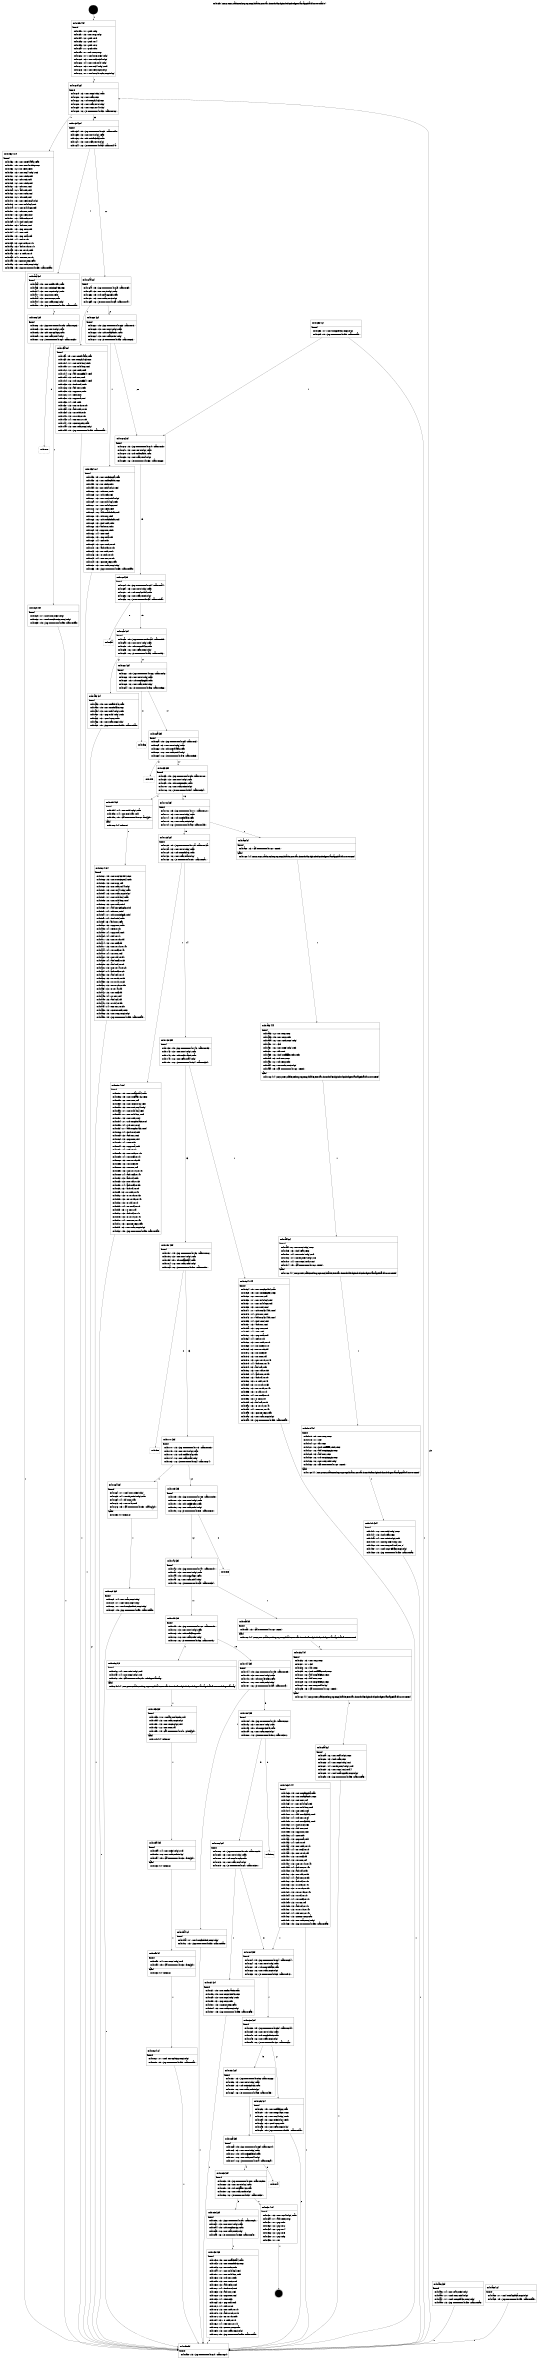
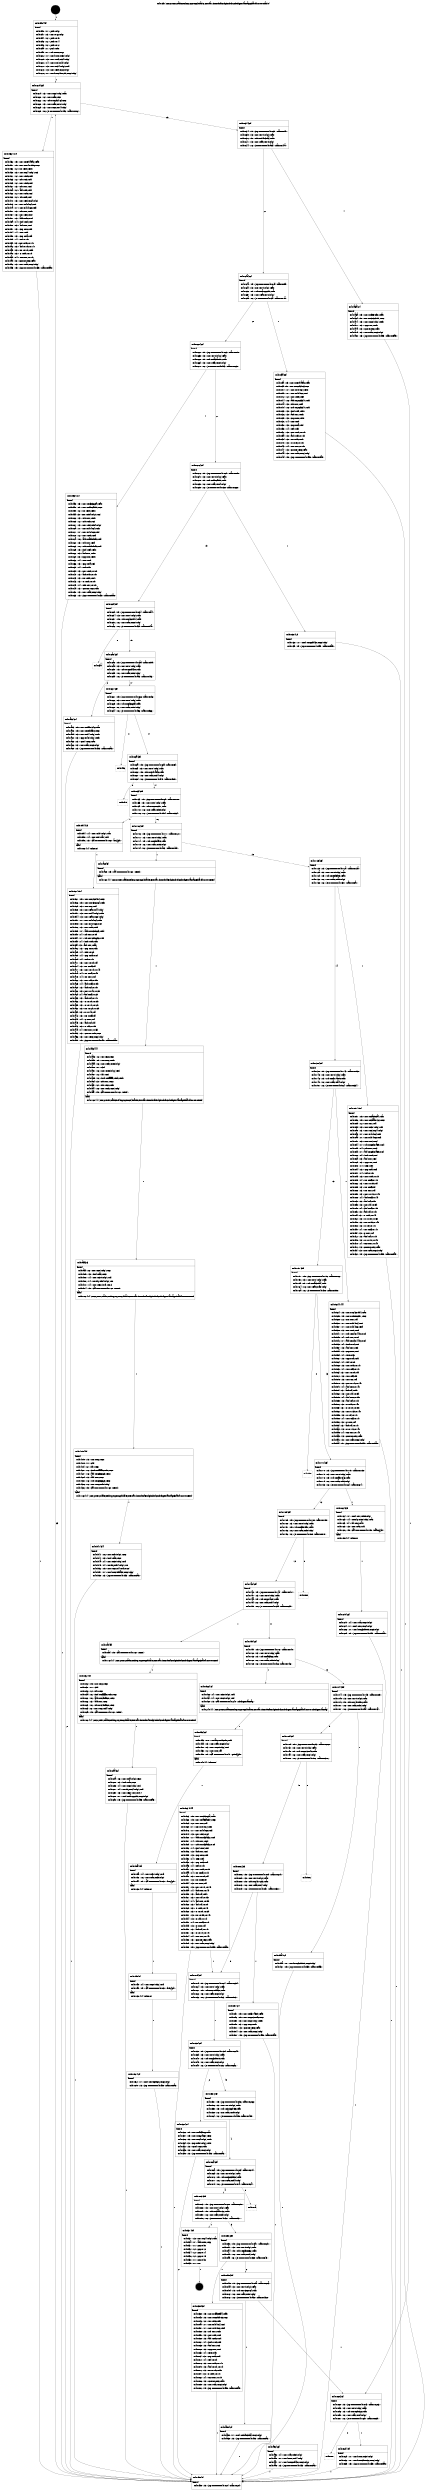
(243, 387) -> (264, 561)
none -> (246, 2287)
